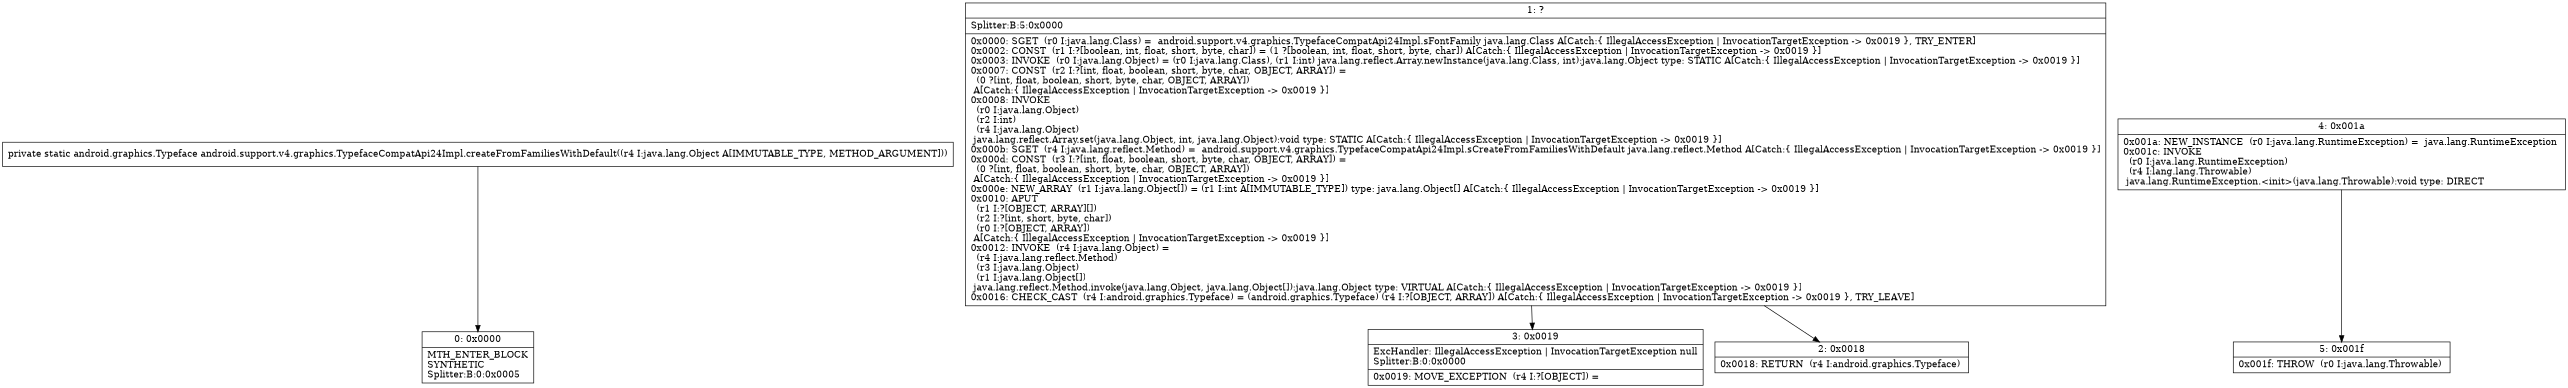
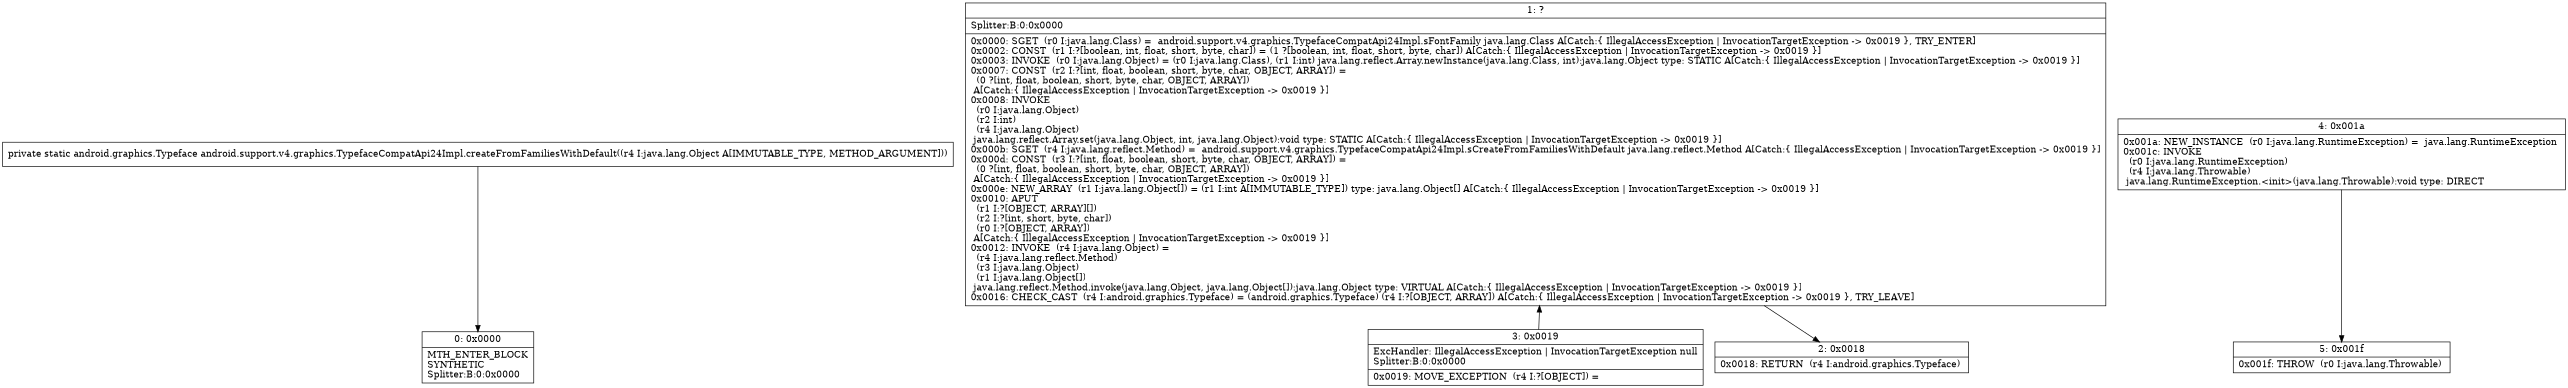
(1017, 26) -> (1017, 26)
(2188, 172) -> (2187, 172)
(1532, 314) -> (1539, 321)
(474, 375) -> (474, 375)
